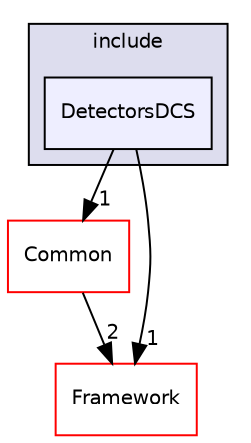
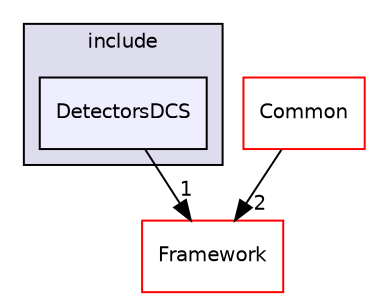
(102, 177) -> none
